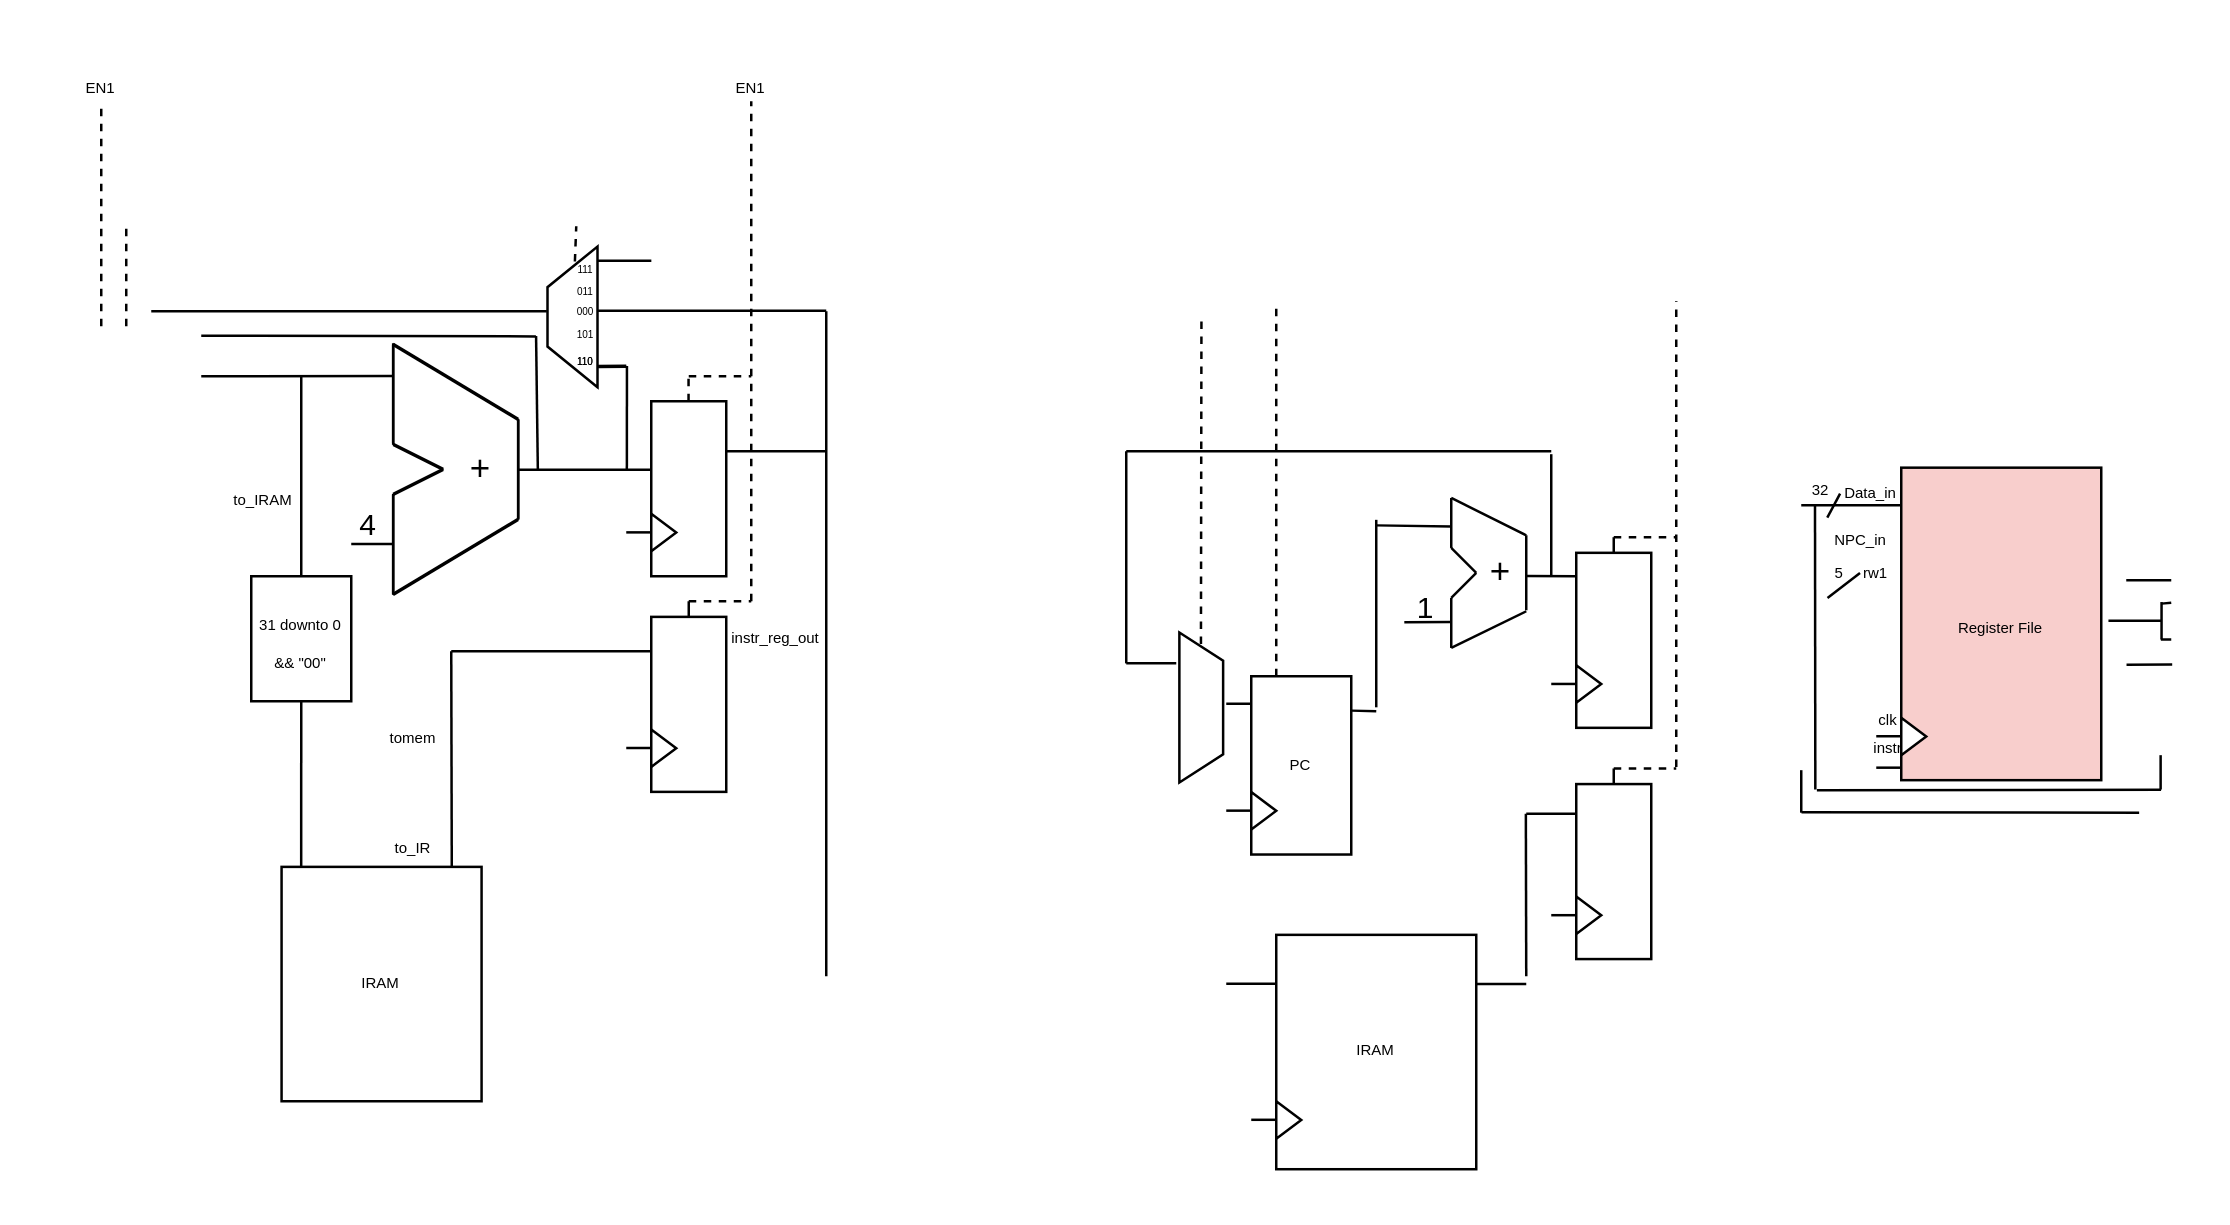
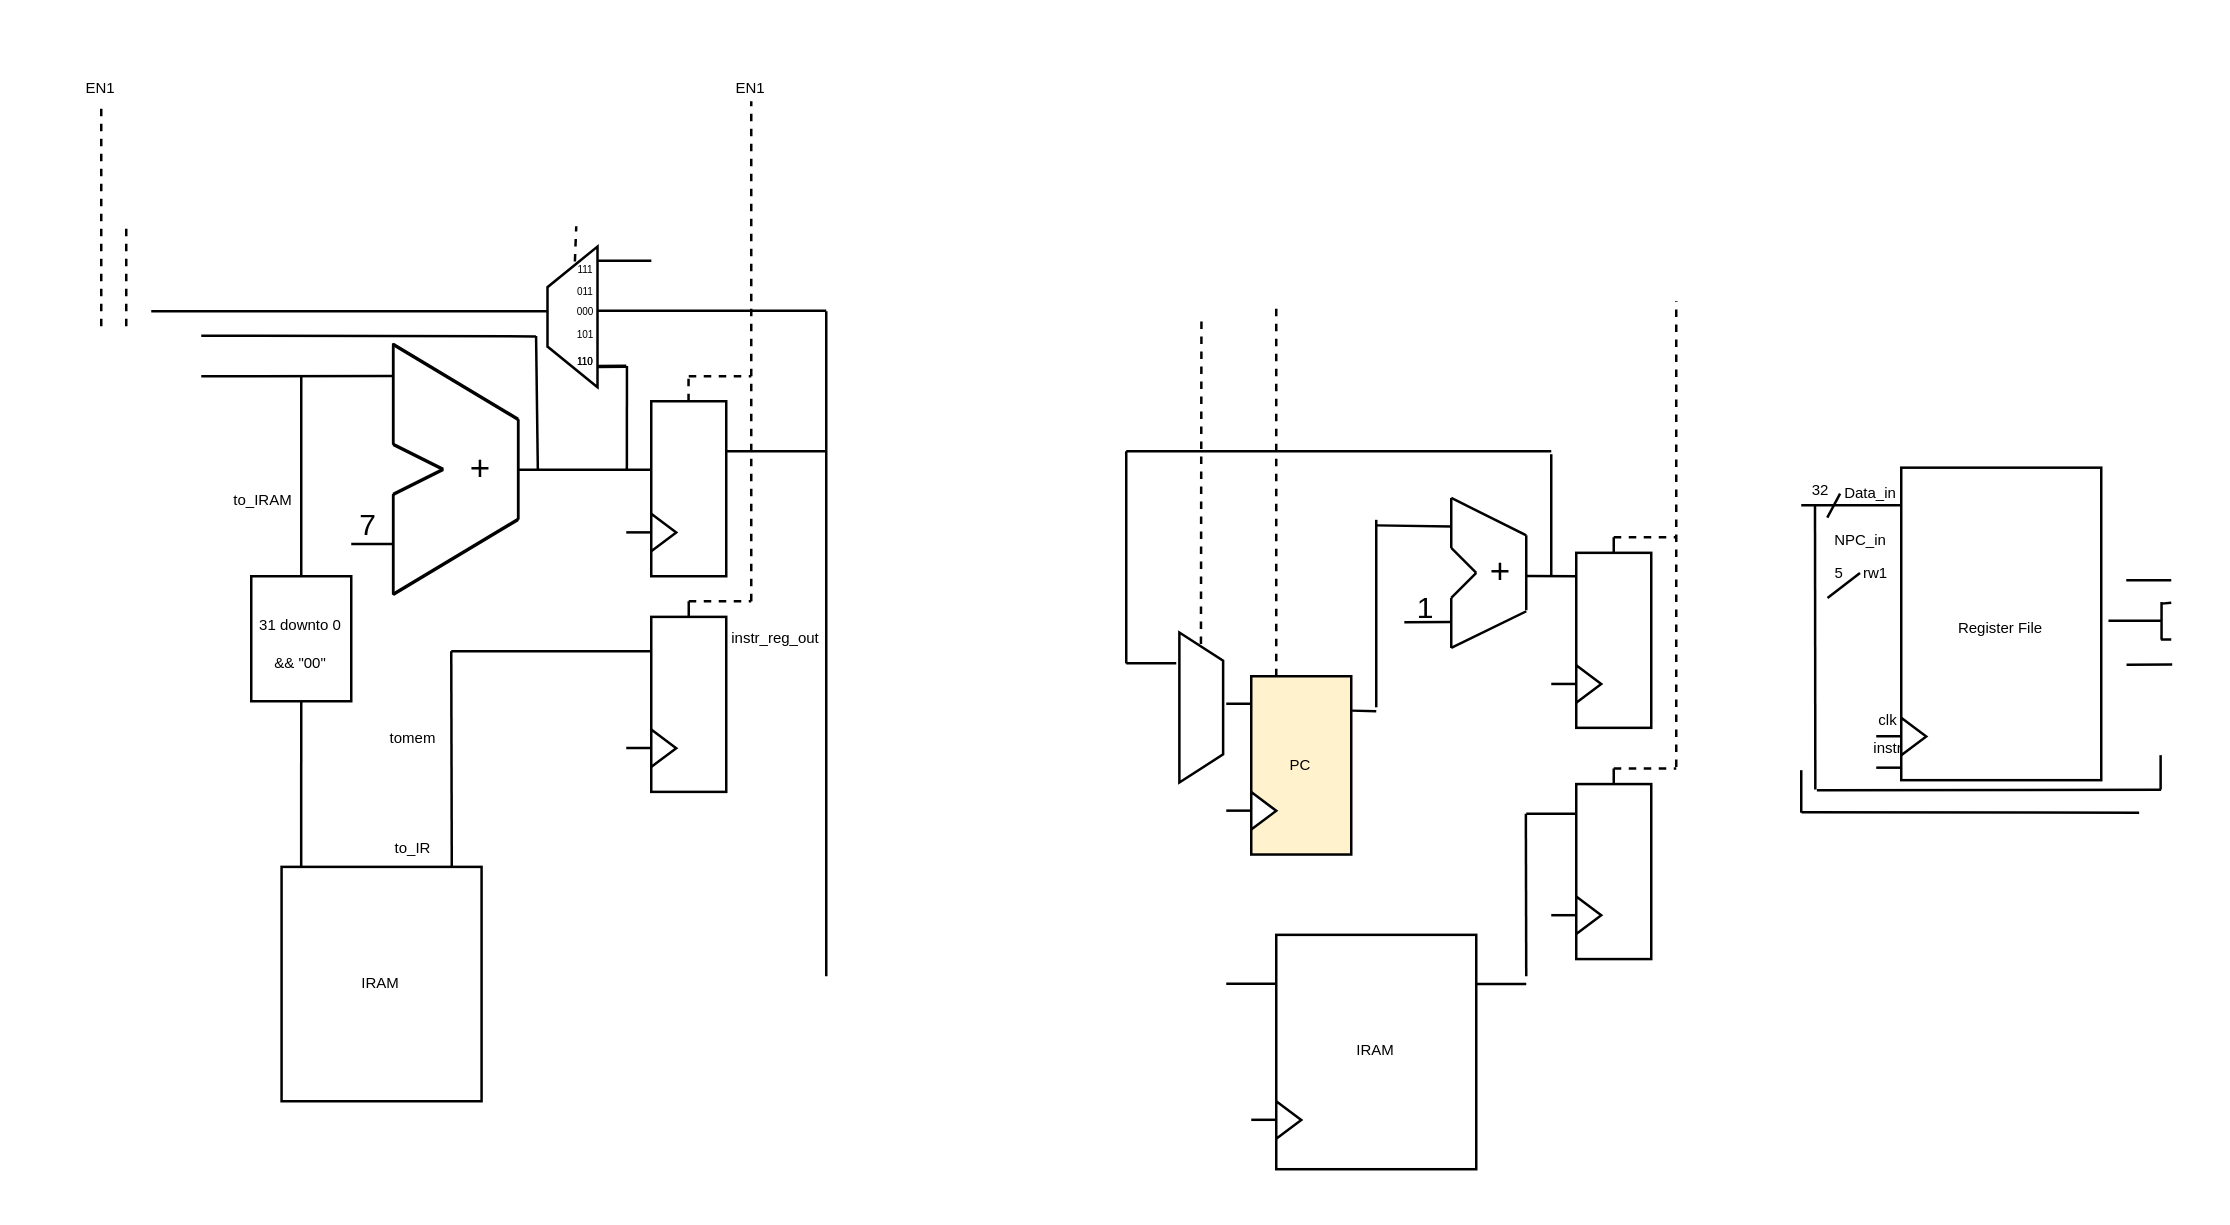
(369, 524) -> (369, 524)
(2001, 624) -> (2001, 624)
(1301, 765) -> (1301, 765)
